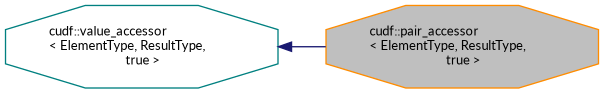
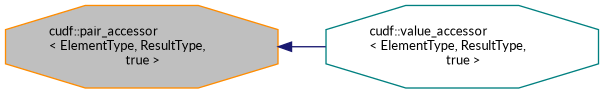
(309, 47) -> (309, 47)
